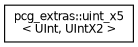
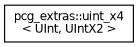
(69, 24) -> (69, 24)
